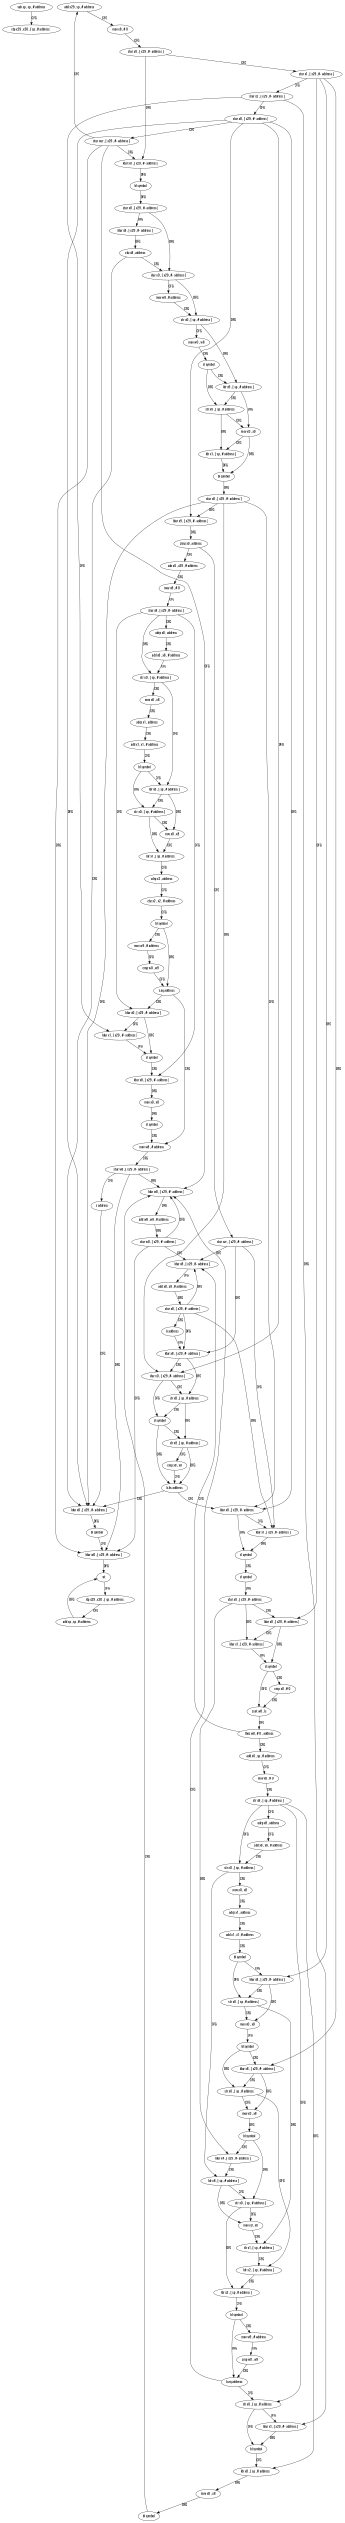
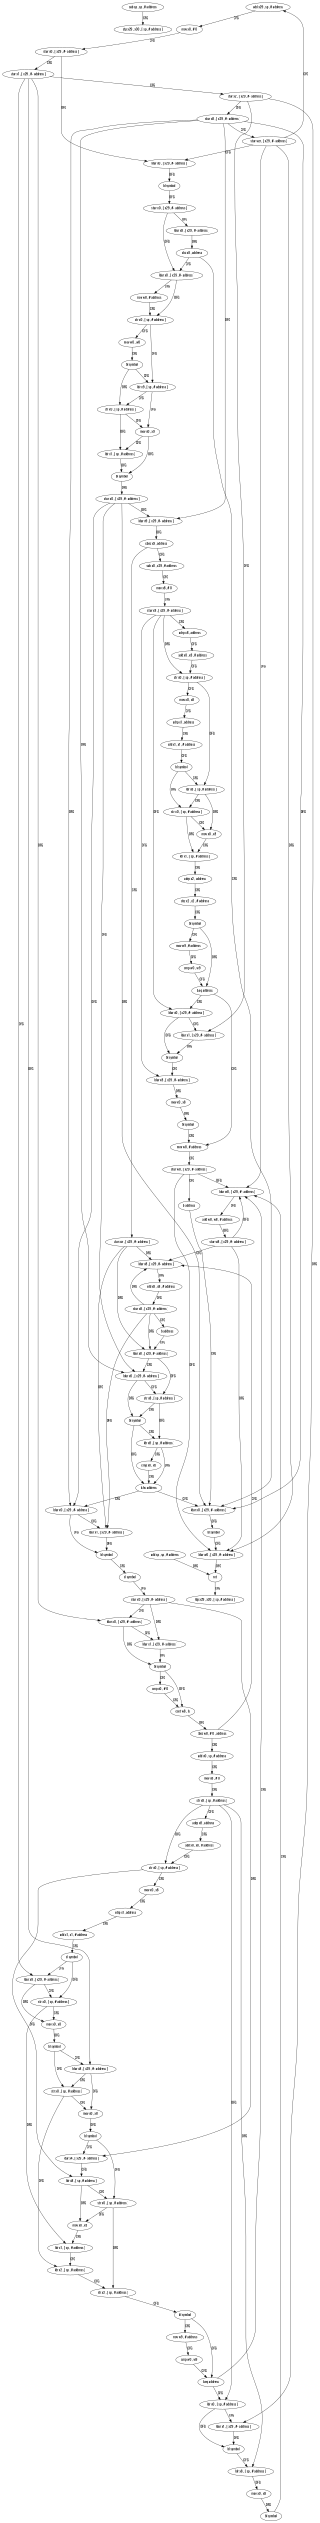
(92, 1610) -> none
